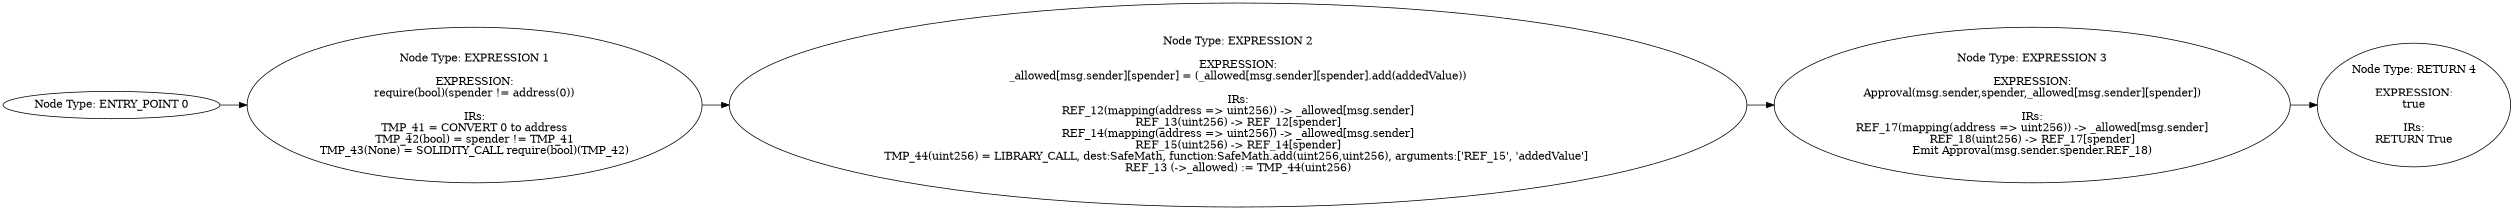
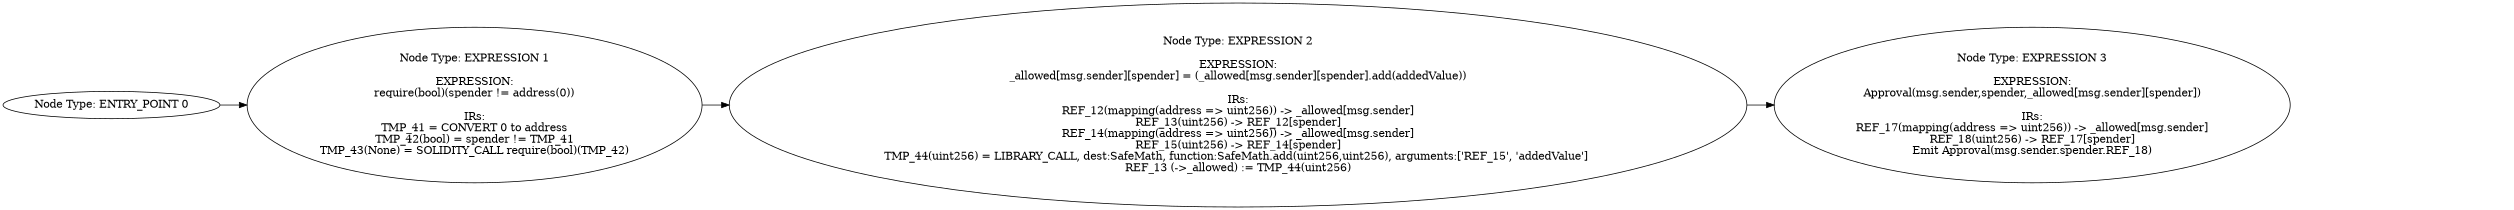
(2414, 105) -> none
